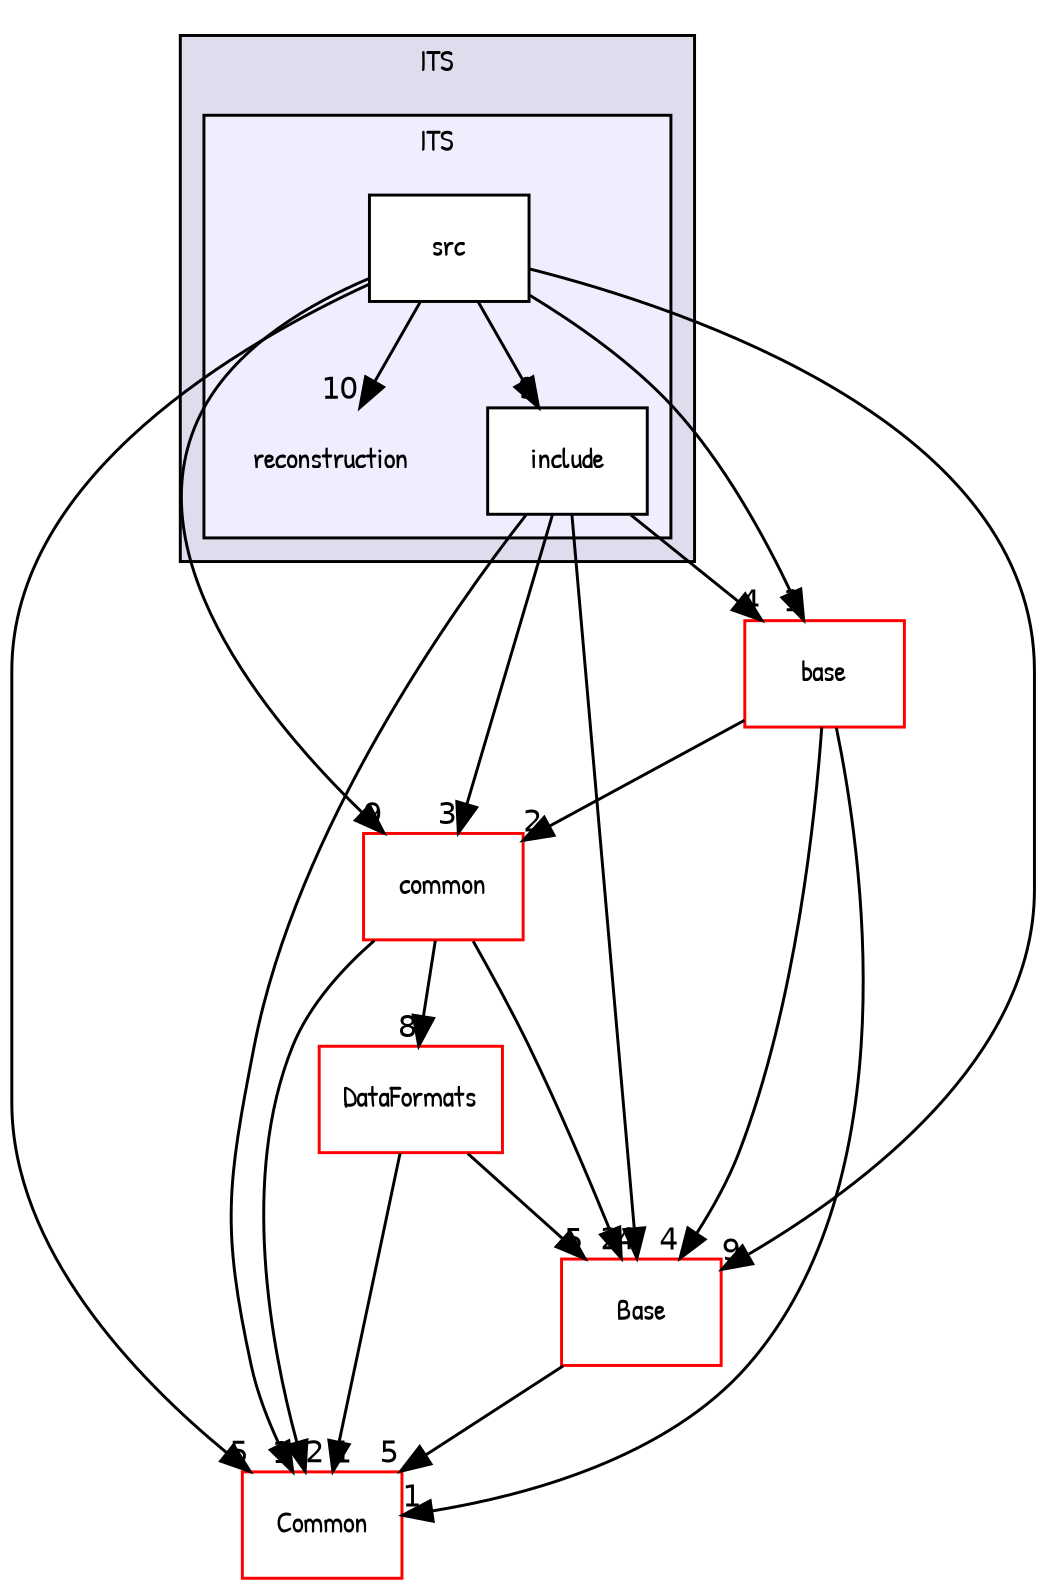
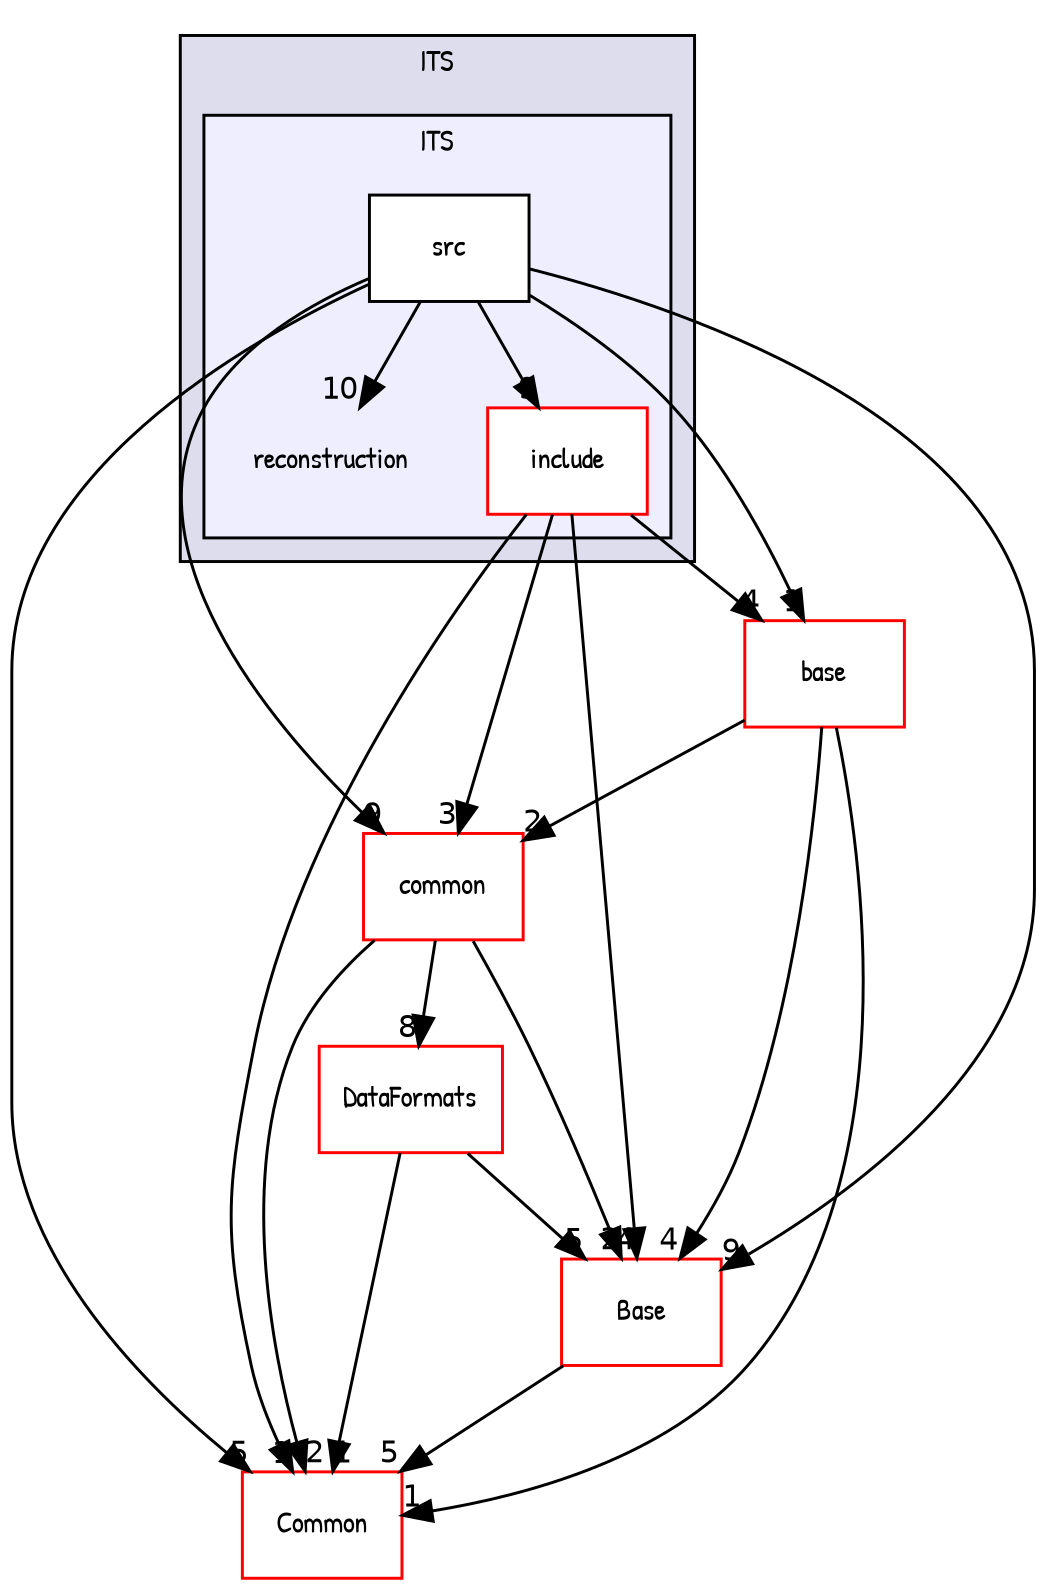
(567, 461) -> (567, 461)
